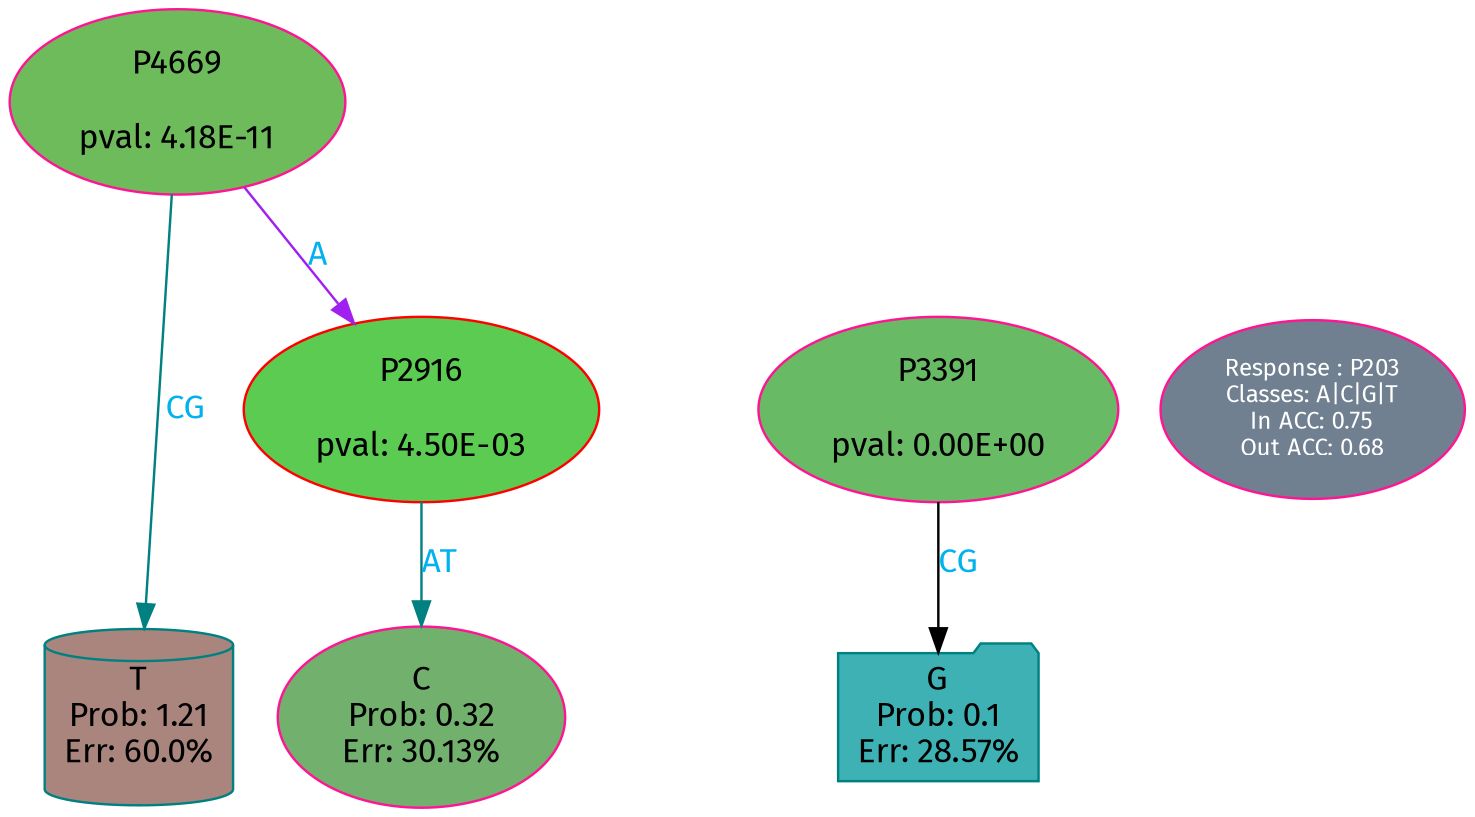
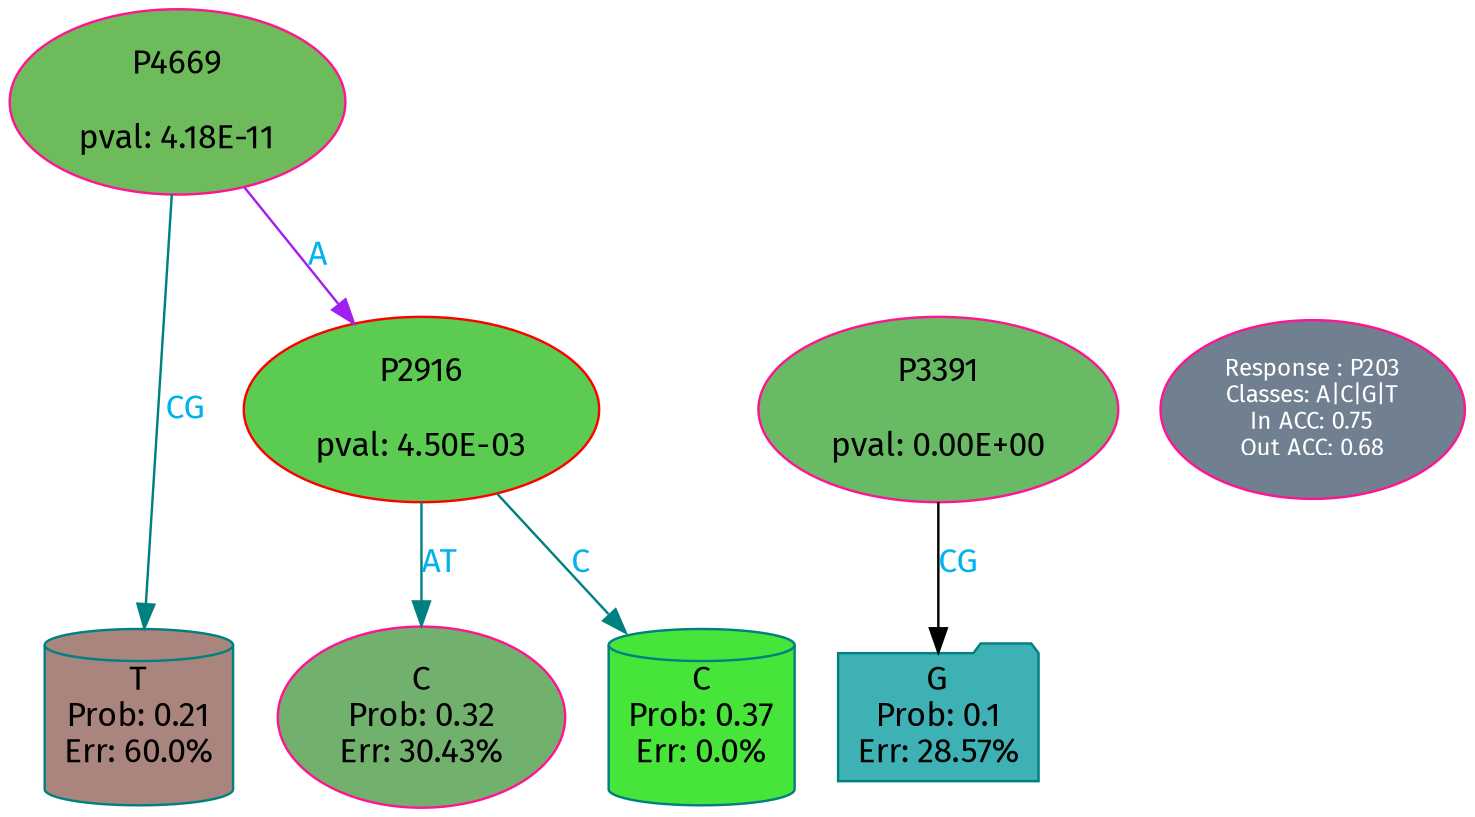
(139, 717) -> (139, 717)
(421, 717) -> (421, 717)
none -> (702, 717)
